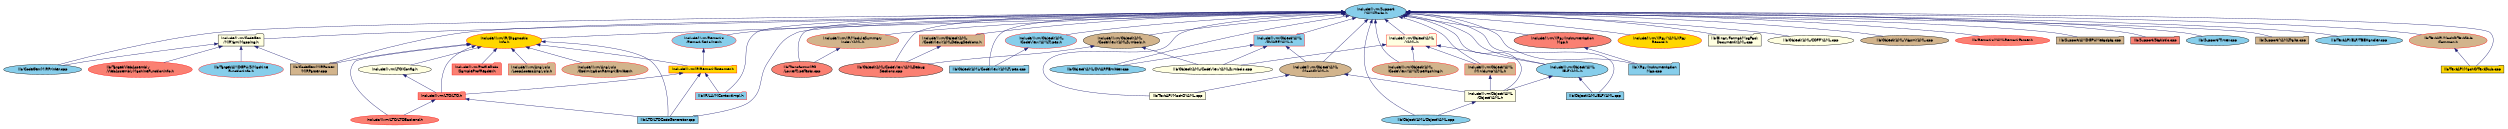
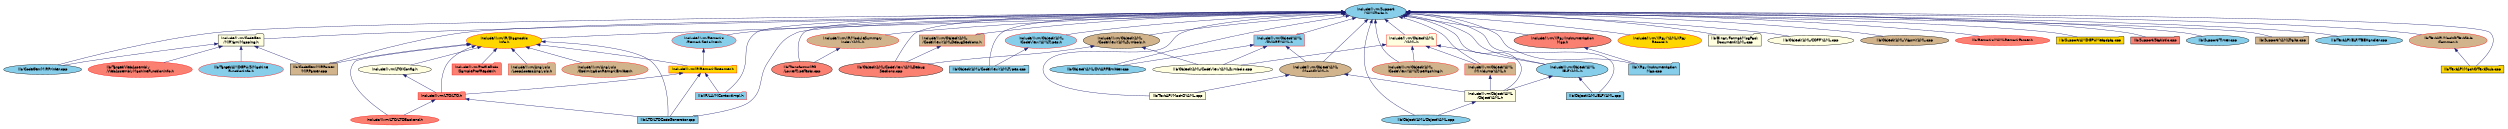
(2090, 41) -> (2090, 41)
